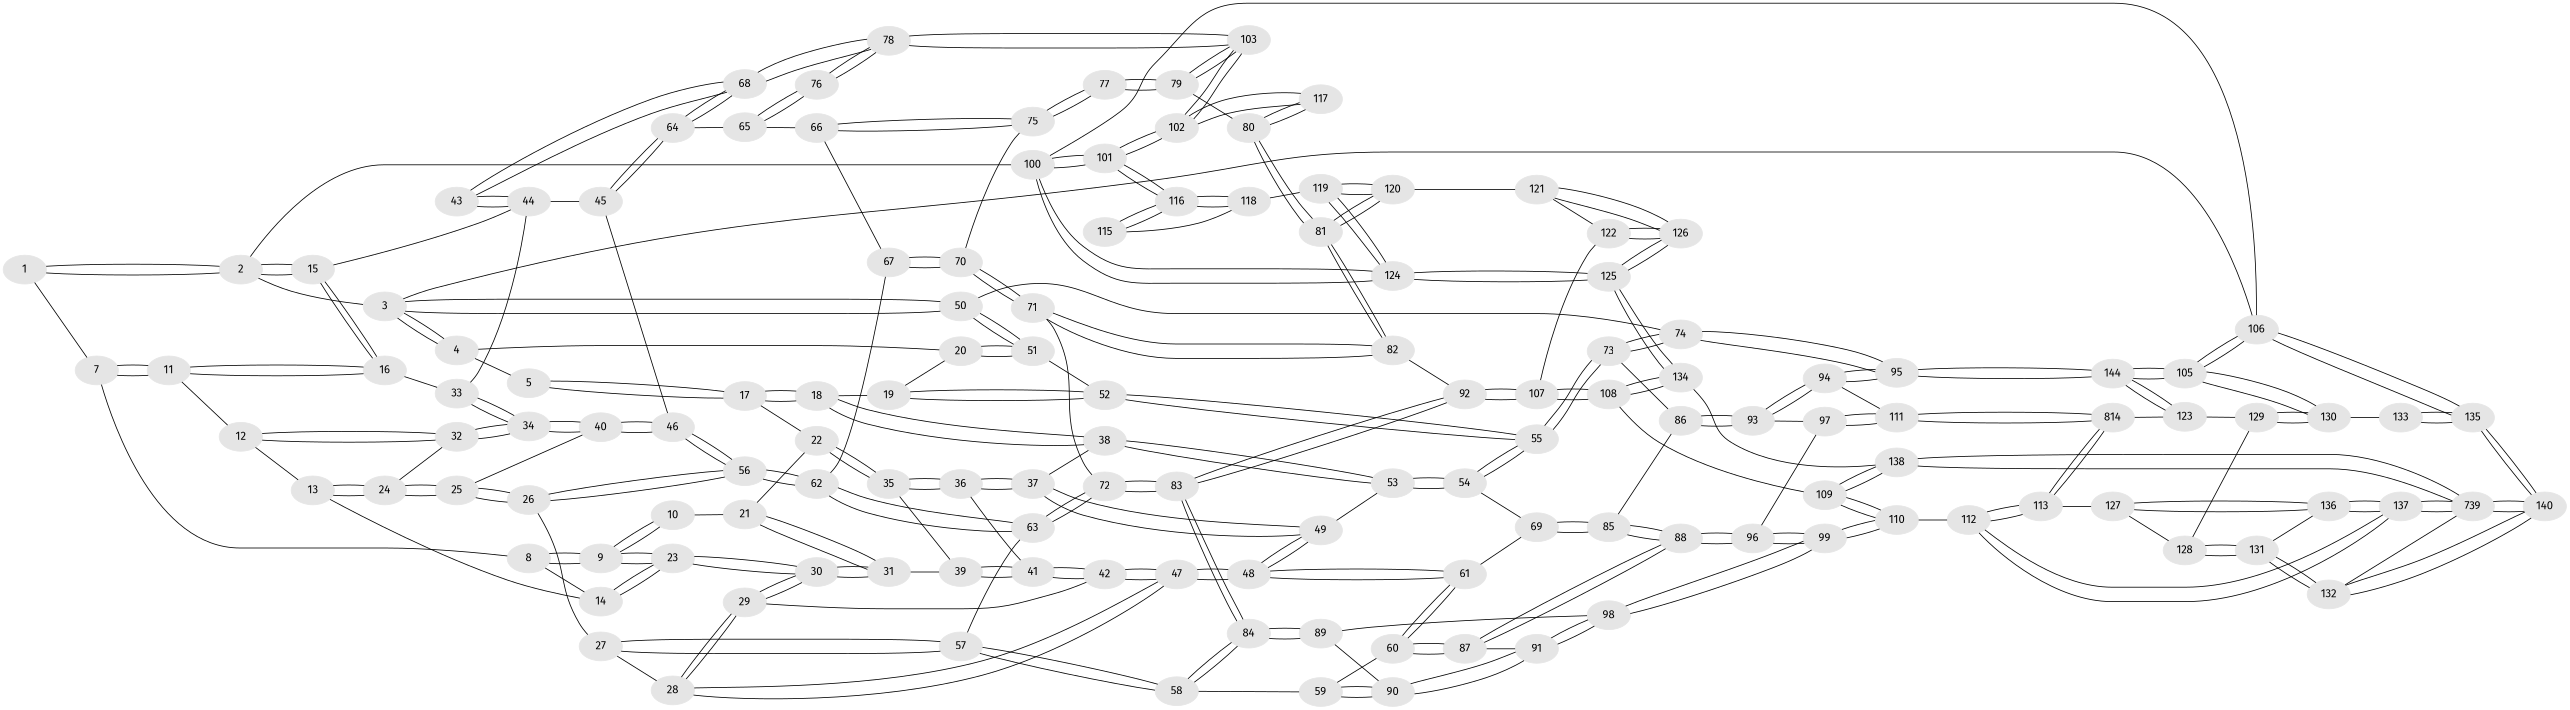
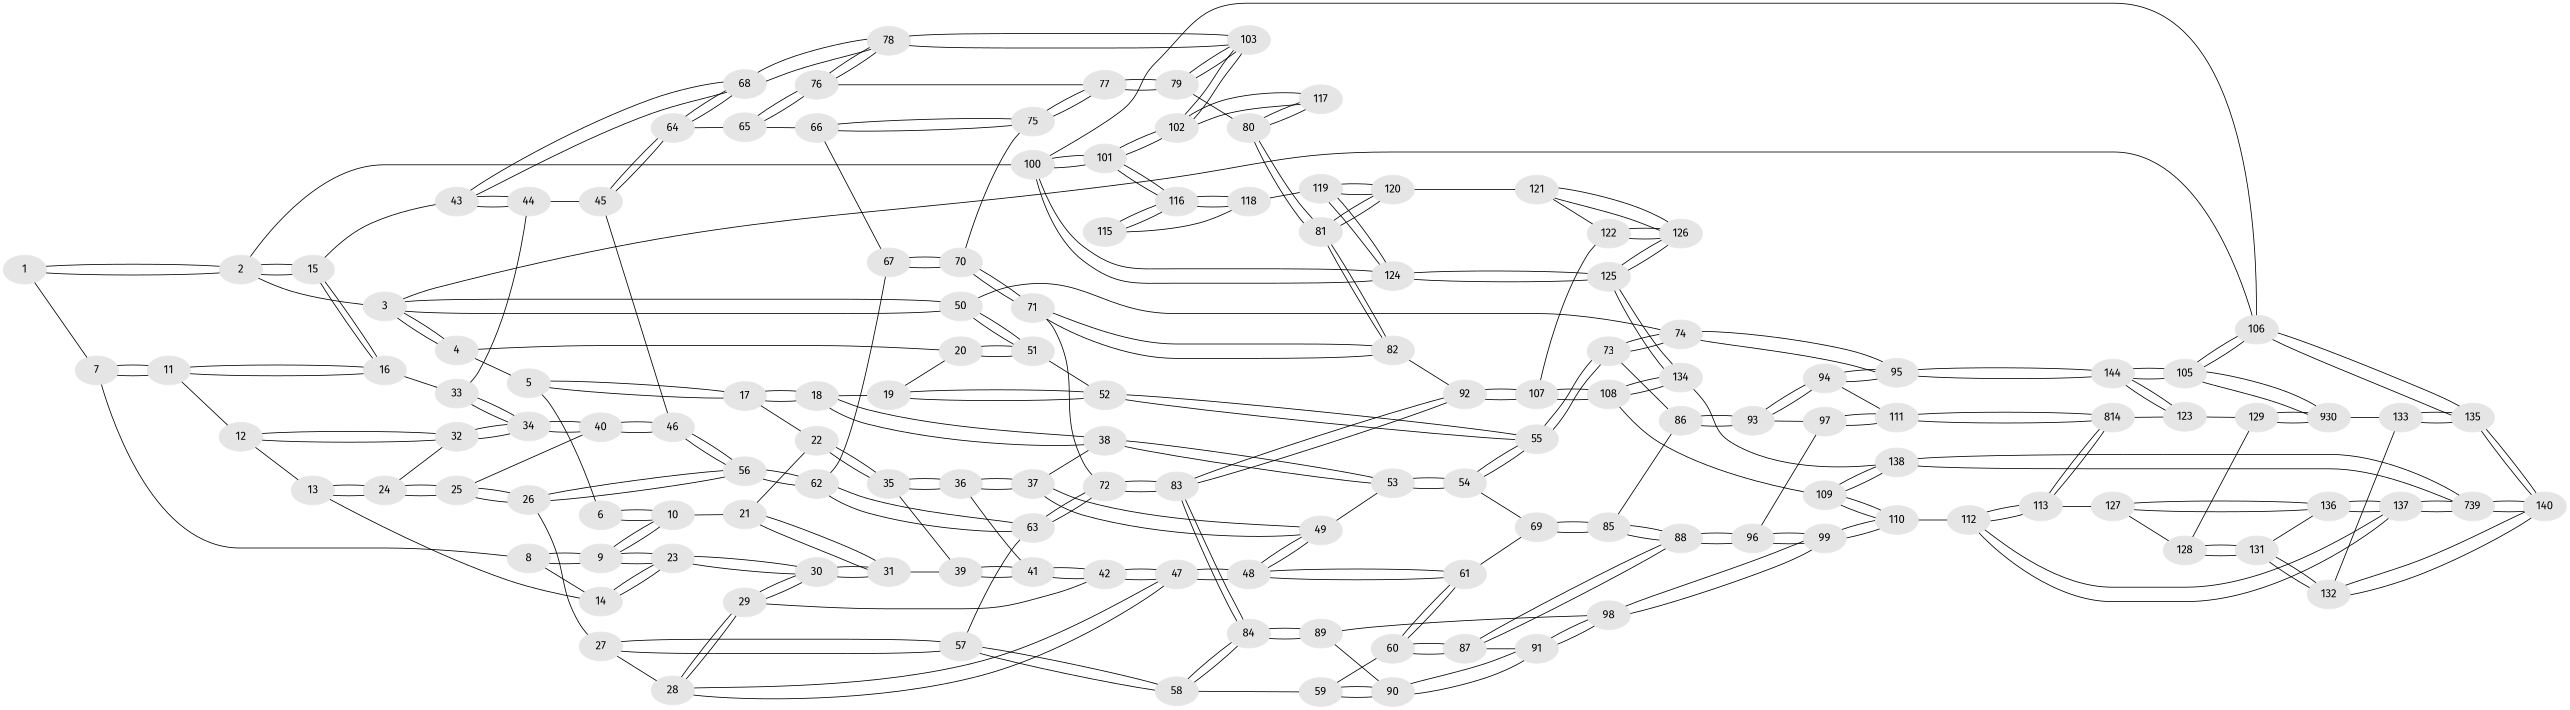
none -> (961, 85)
(423, 241) -> (375, 222)
(2329, 418) -> (2329, 418)
none -> (601, 515)
(2401, 550) -> (2365, 506)
